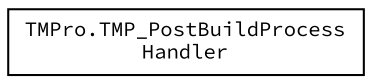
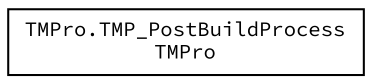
(186, 42) -> (186, 42)
